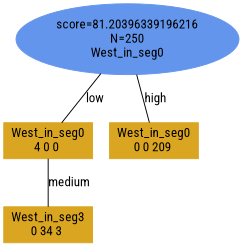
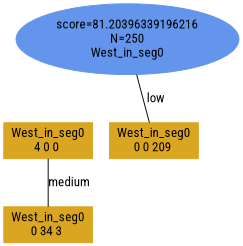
(81, 98) -> none
(156, 99) -> (156, 99)
(48, 225) -> (48, 225)
